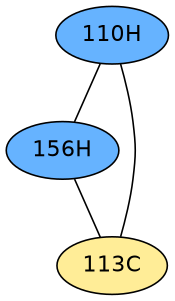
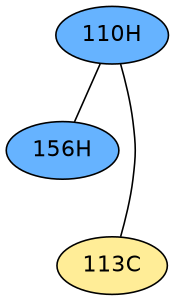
(87, 208) -> none
